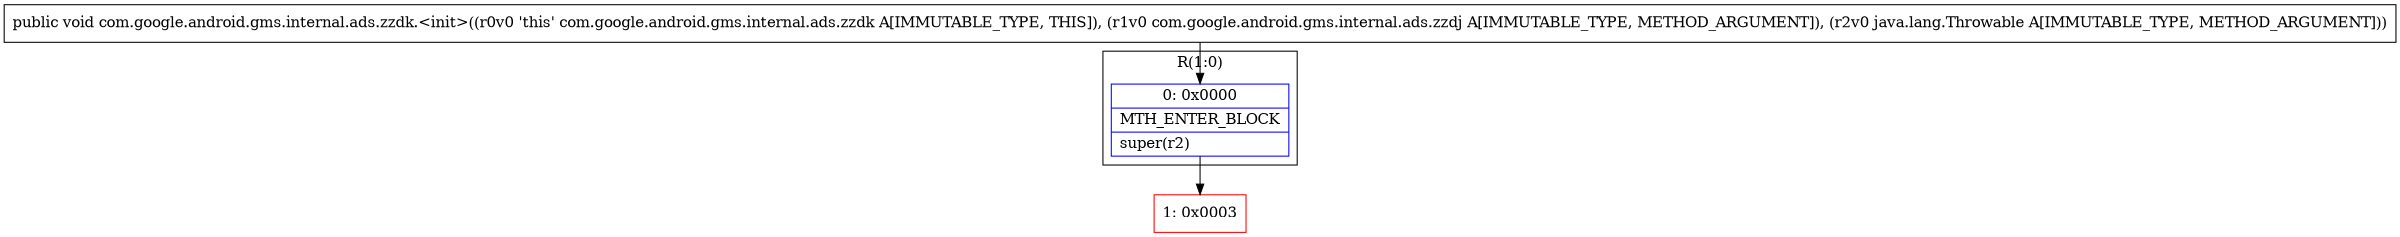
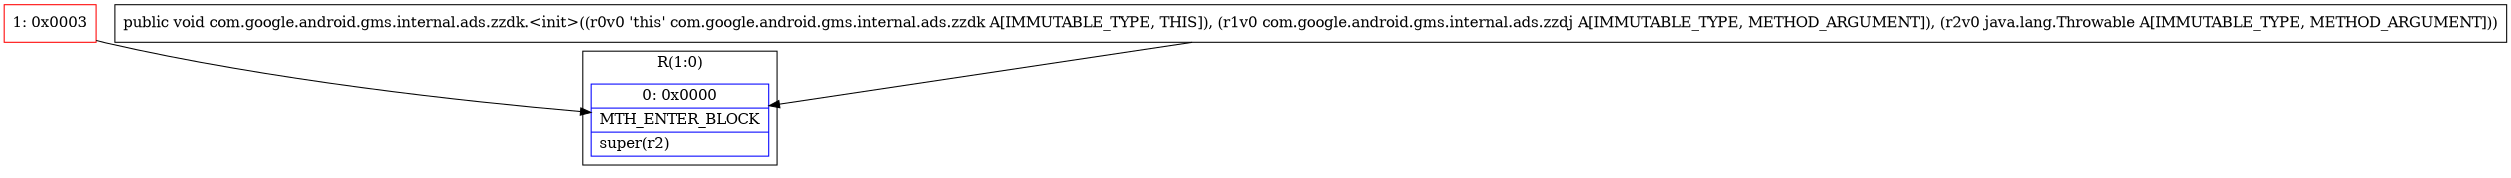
(1200, 172) -> (337, 84)
